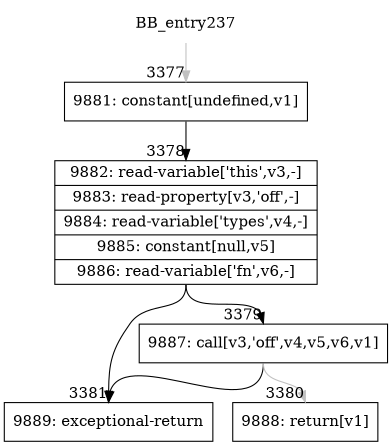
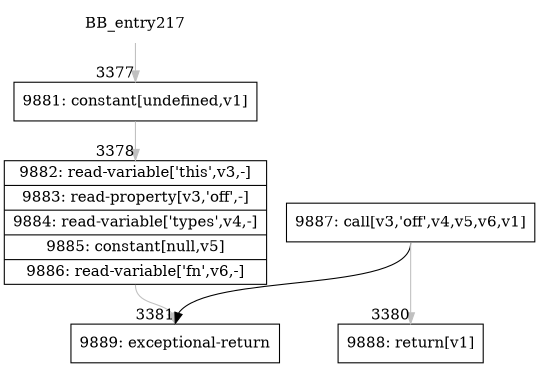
(186, 24) -> (135, 24)
(186, 135) -> (135, 135)
(219, 304) -> none
(130, 323) -> (150, 302)
